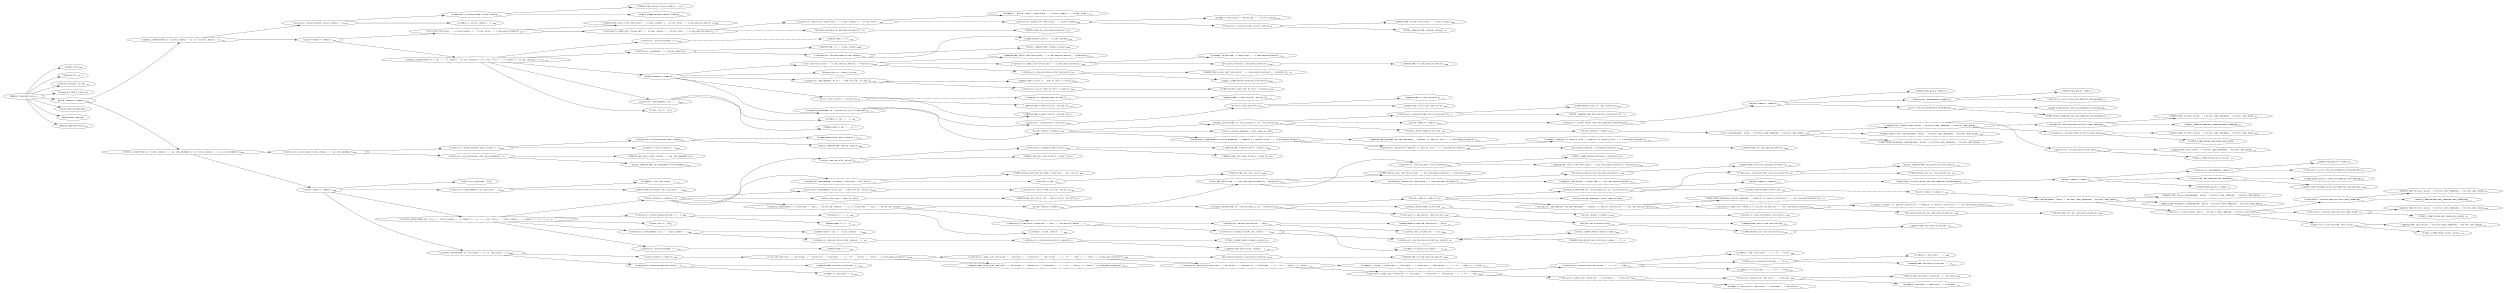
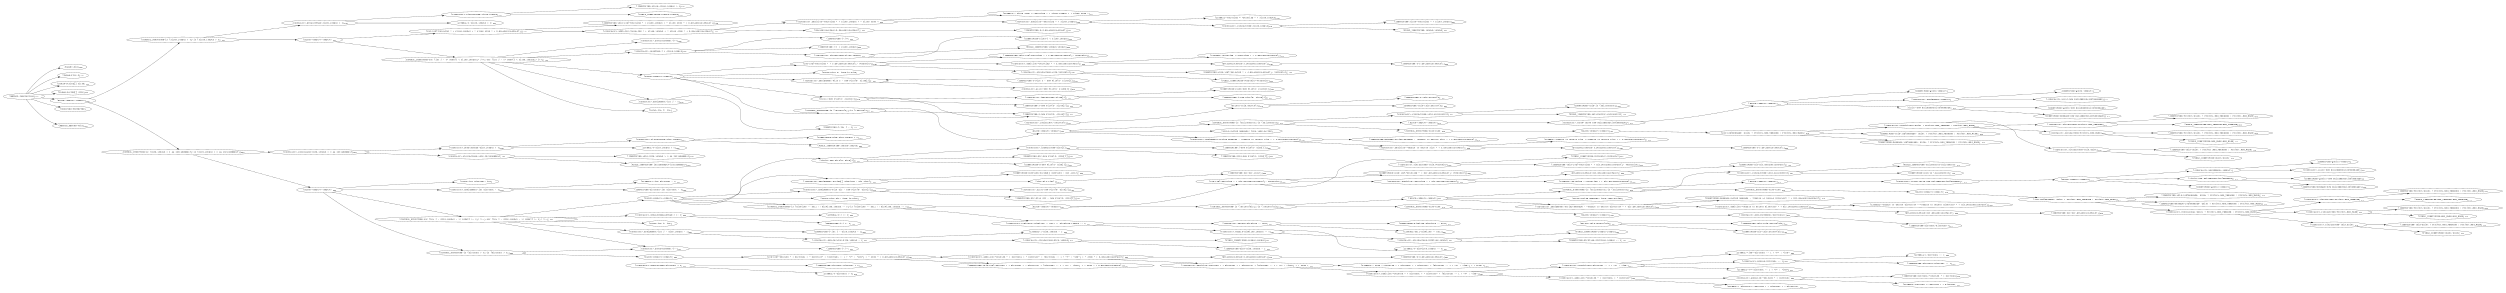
(754, 40) -> (757, 41)
(946, 82) -> (948, 80)
(1147, 89) -> (1145, 94)
(73, 117) -> none
(840, 119) -> none
(945, 119) -> (945, 112)
none -> (1048, 165)
(934, 198) -> (944, 194)
(1425, 215) -> none
(939, 225) -> (947, 236)
(1848, 229) -> (1851, 220)
(1511, 239) -> (1509, 241)
(566, 260) -> (577, 251)
